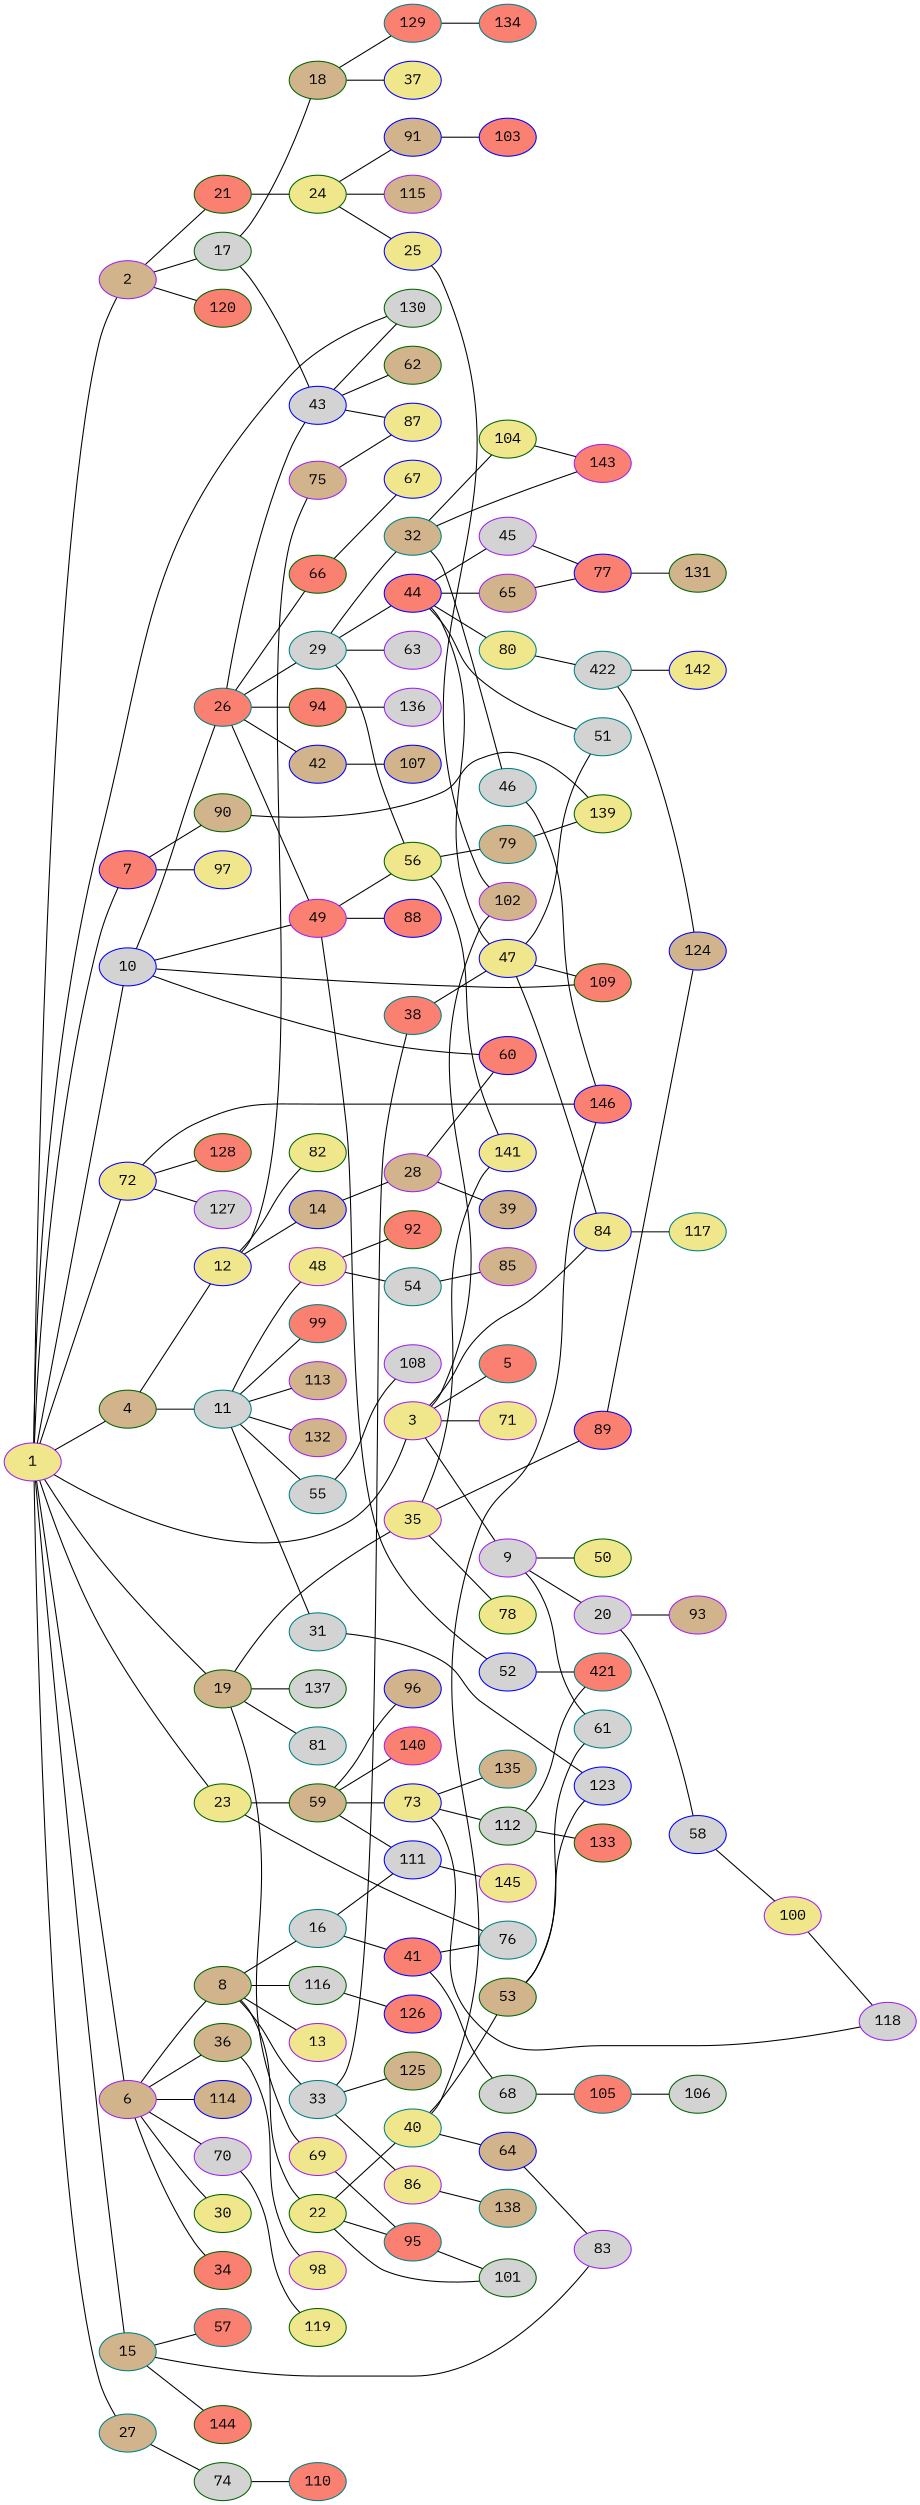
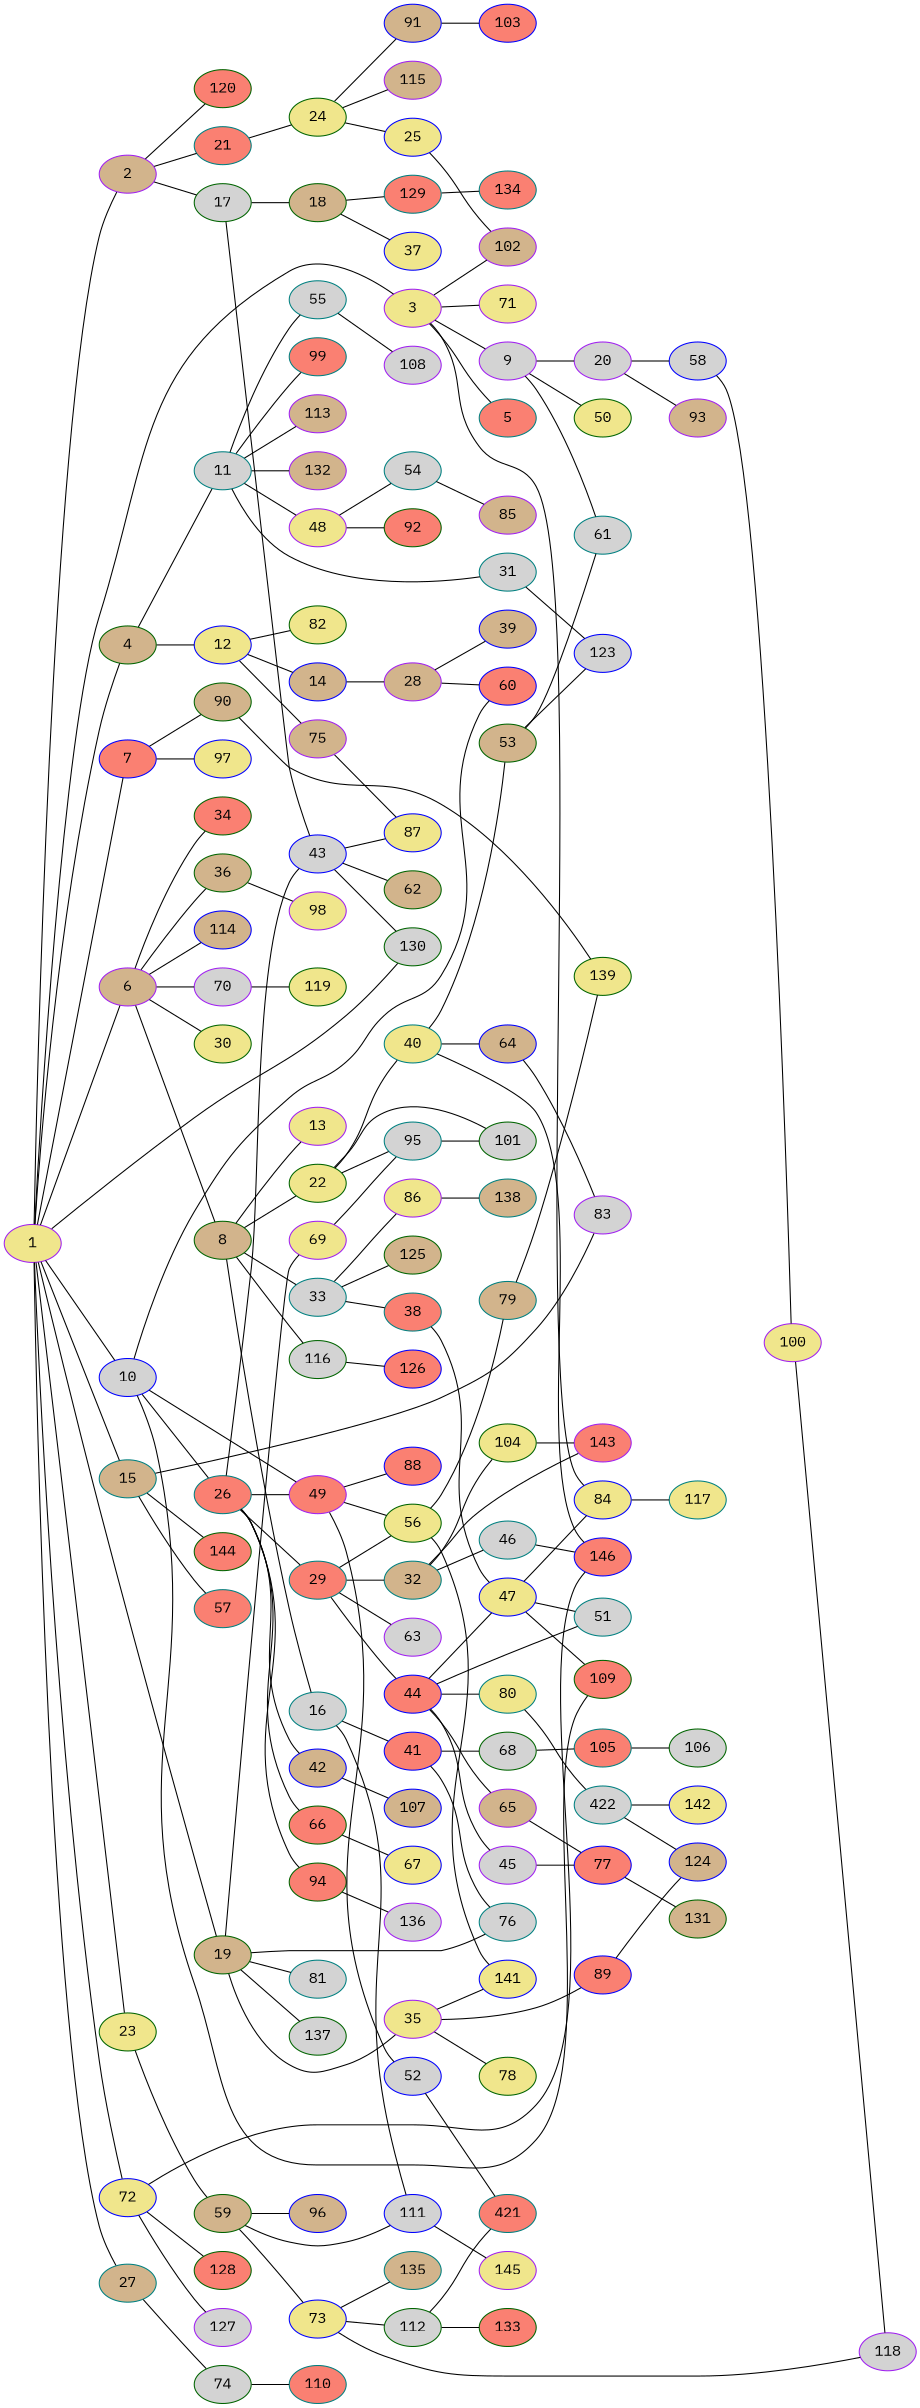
(223, 194) -> (223, 146)
(318, 650) -> (318, 1580)
(413, 1746) -> none
(362, 1877) -> (370, 1951)
(413, 2242) -> (413, 1141)
